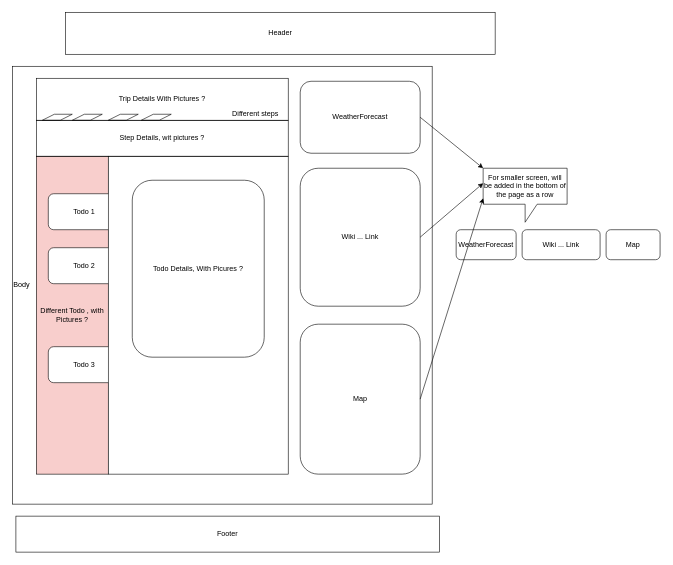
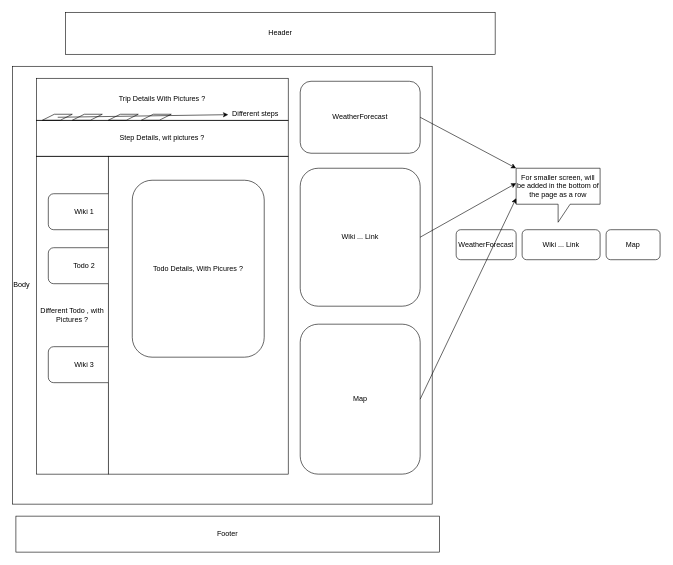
none -> (173, 116)
(525, 195) -> (558, 195)
(84, 212) -> (84, 212)
(72, 315) -> (72, 315)
(84, 365) -> (84, 365)
